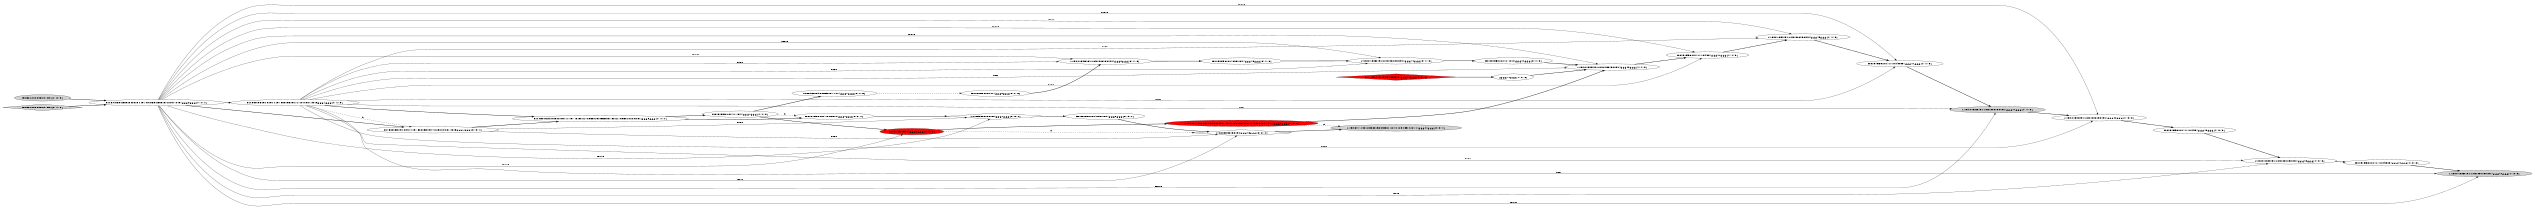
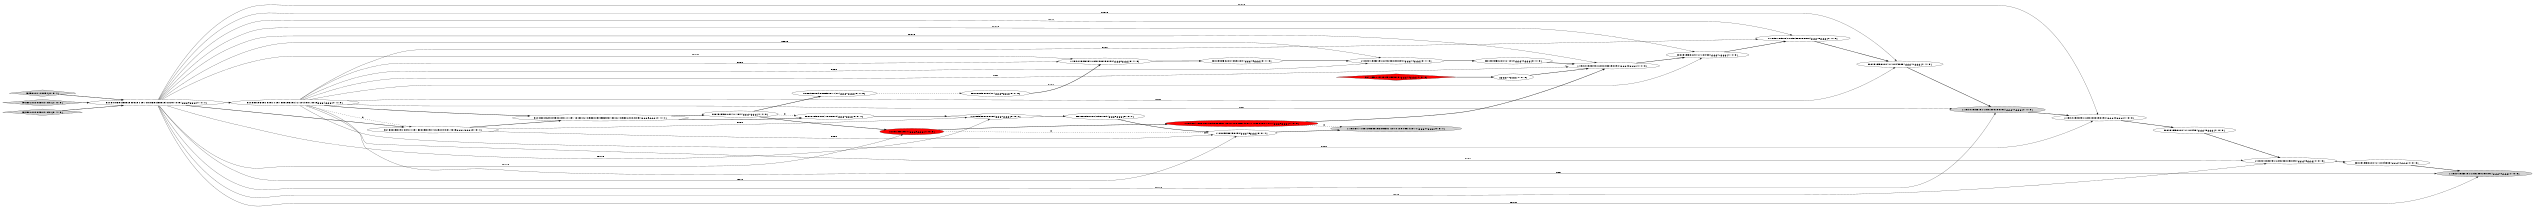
none -> (43, 93)
(43, 98) -> (43, 103)
(1242, 133) -> (1242, 133)
